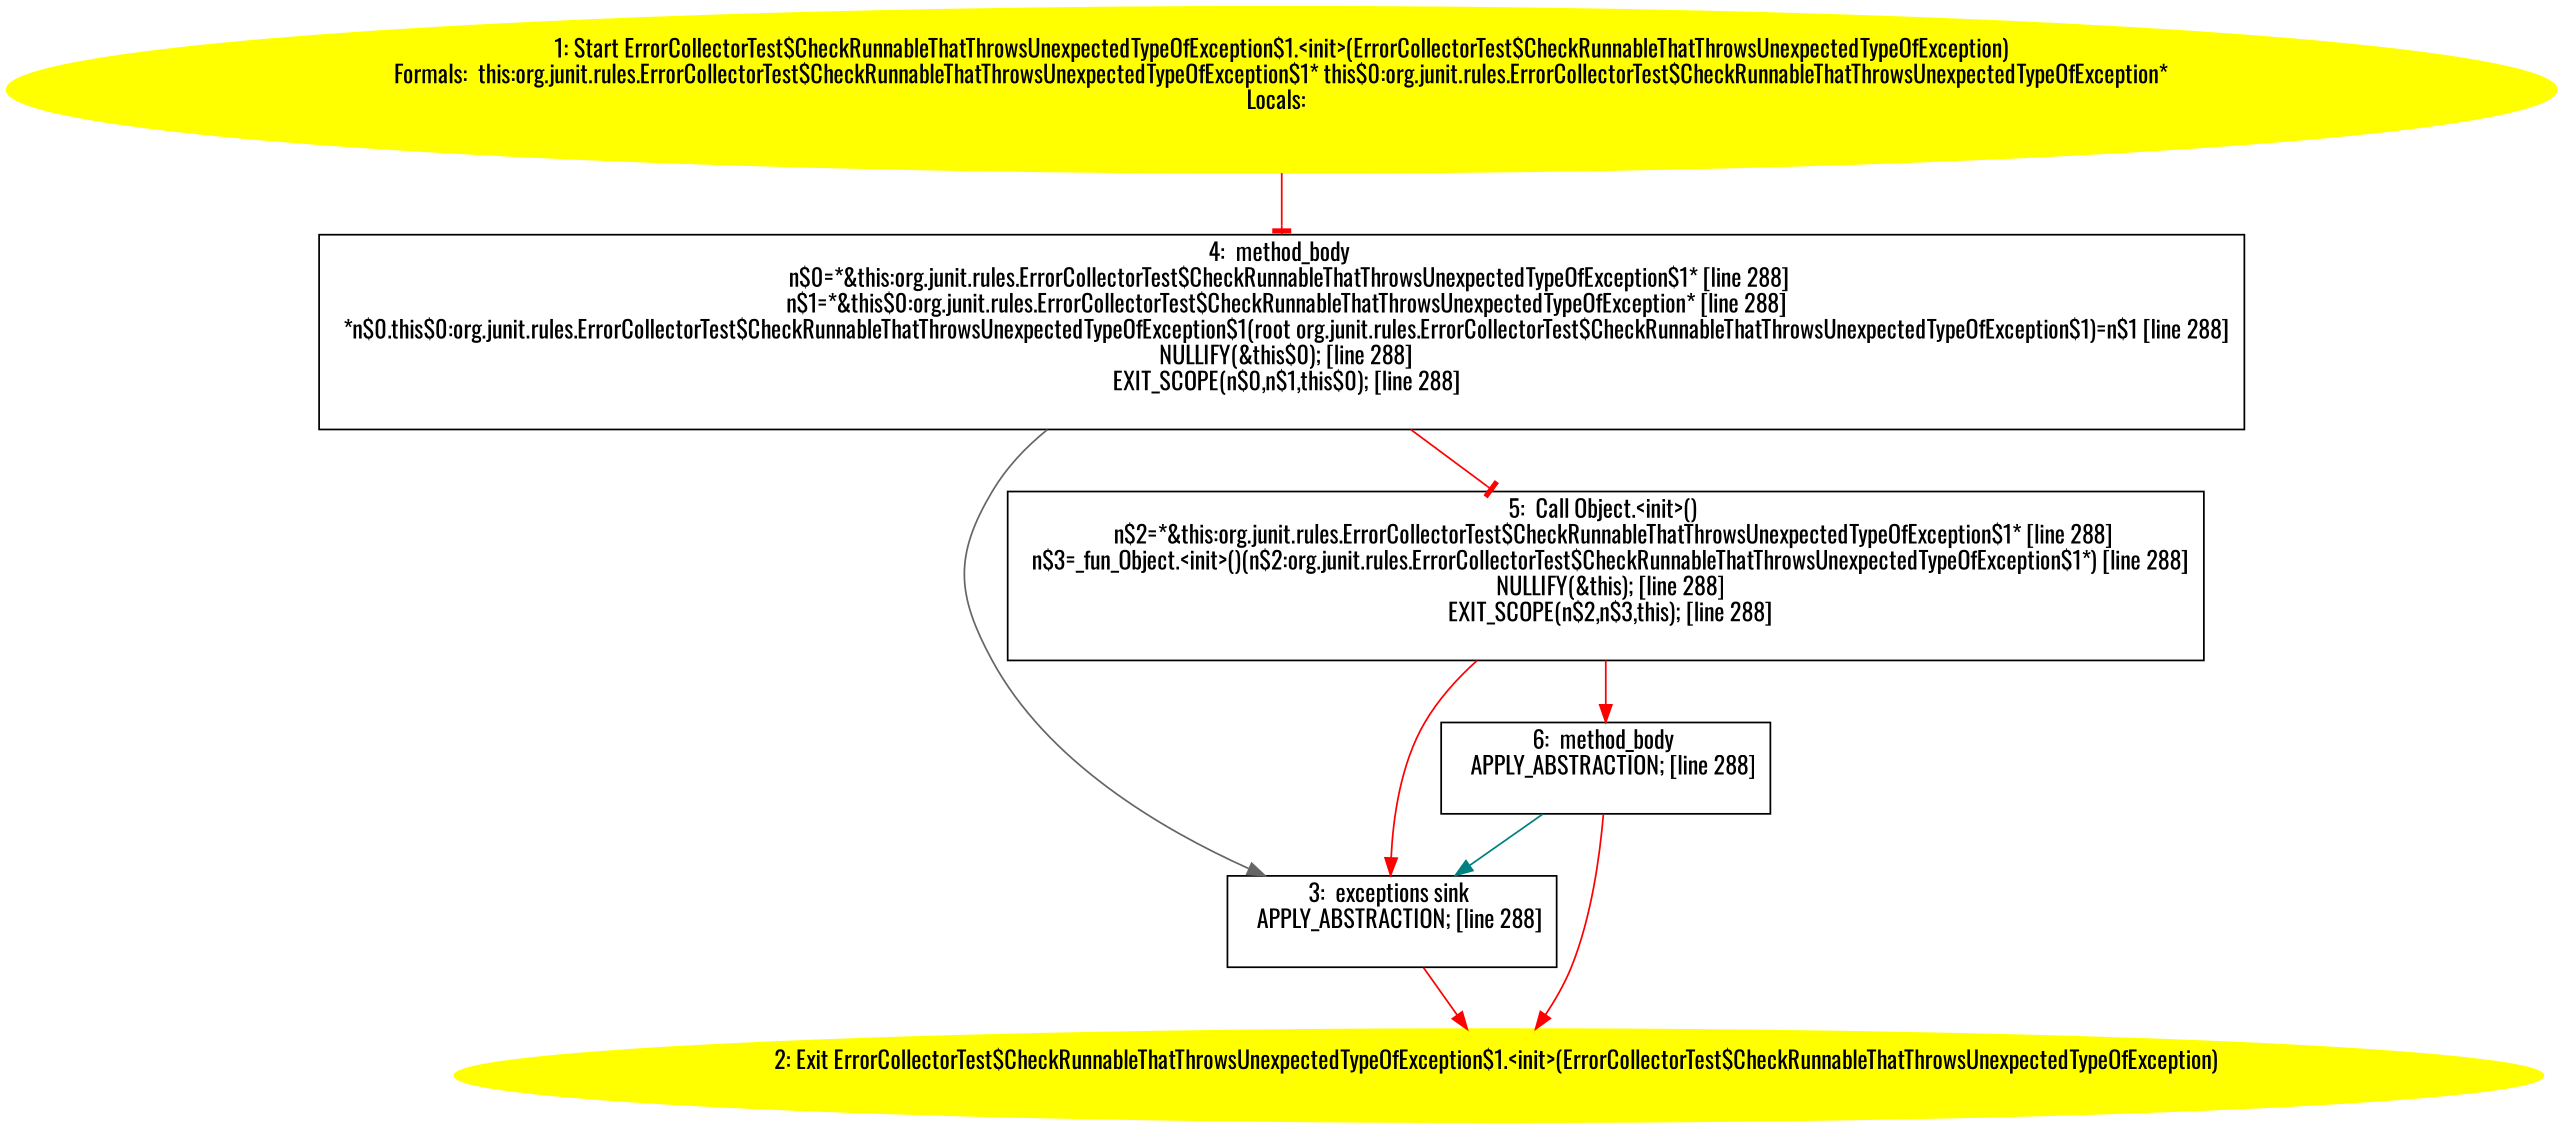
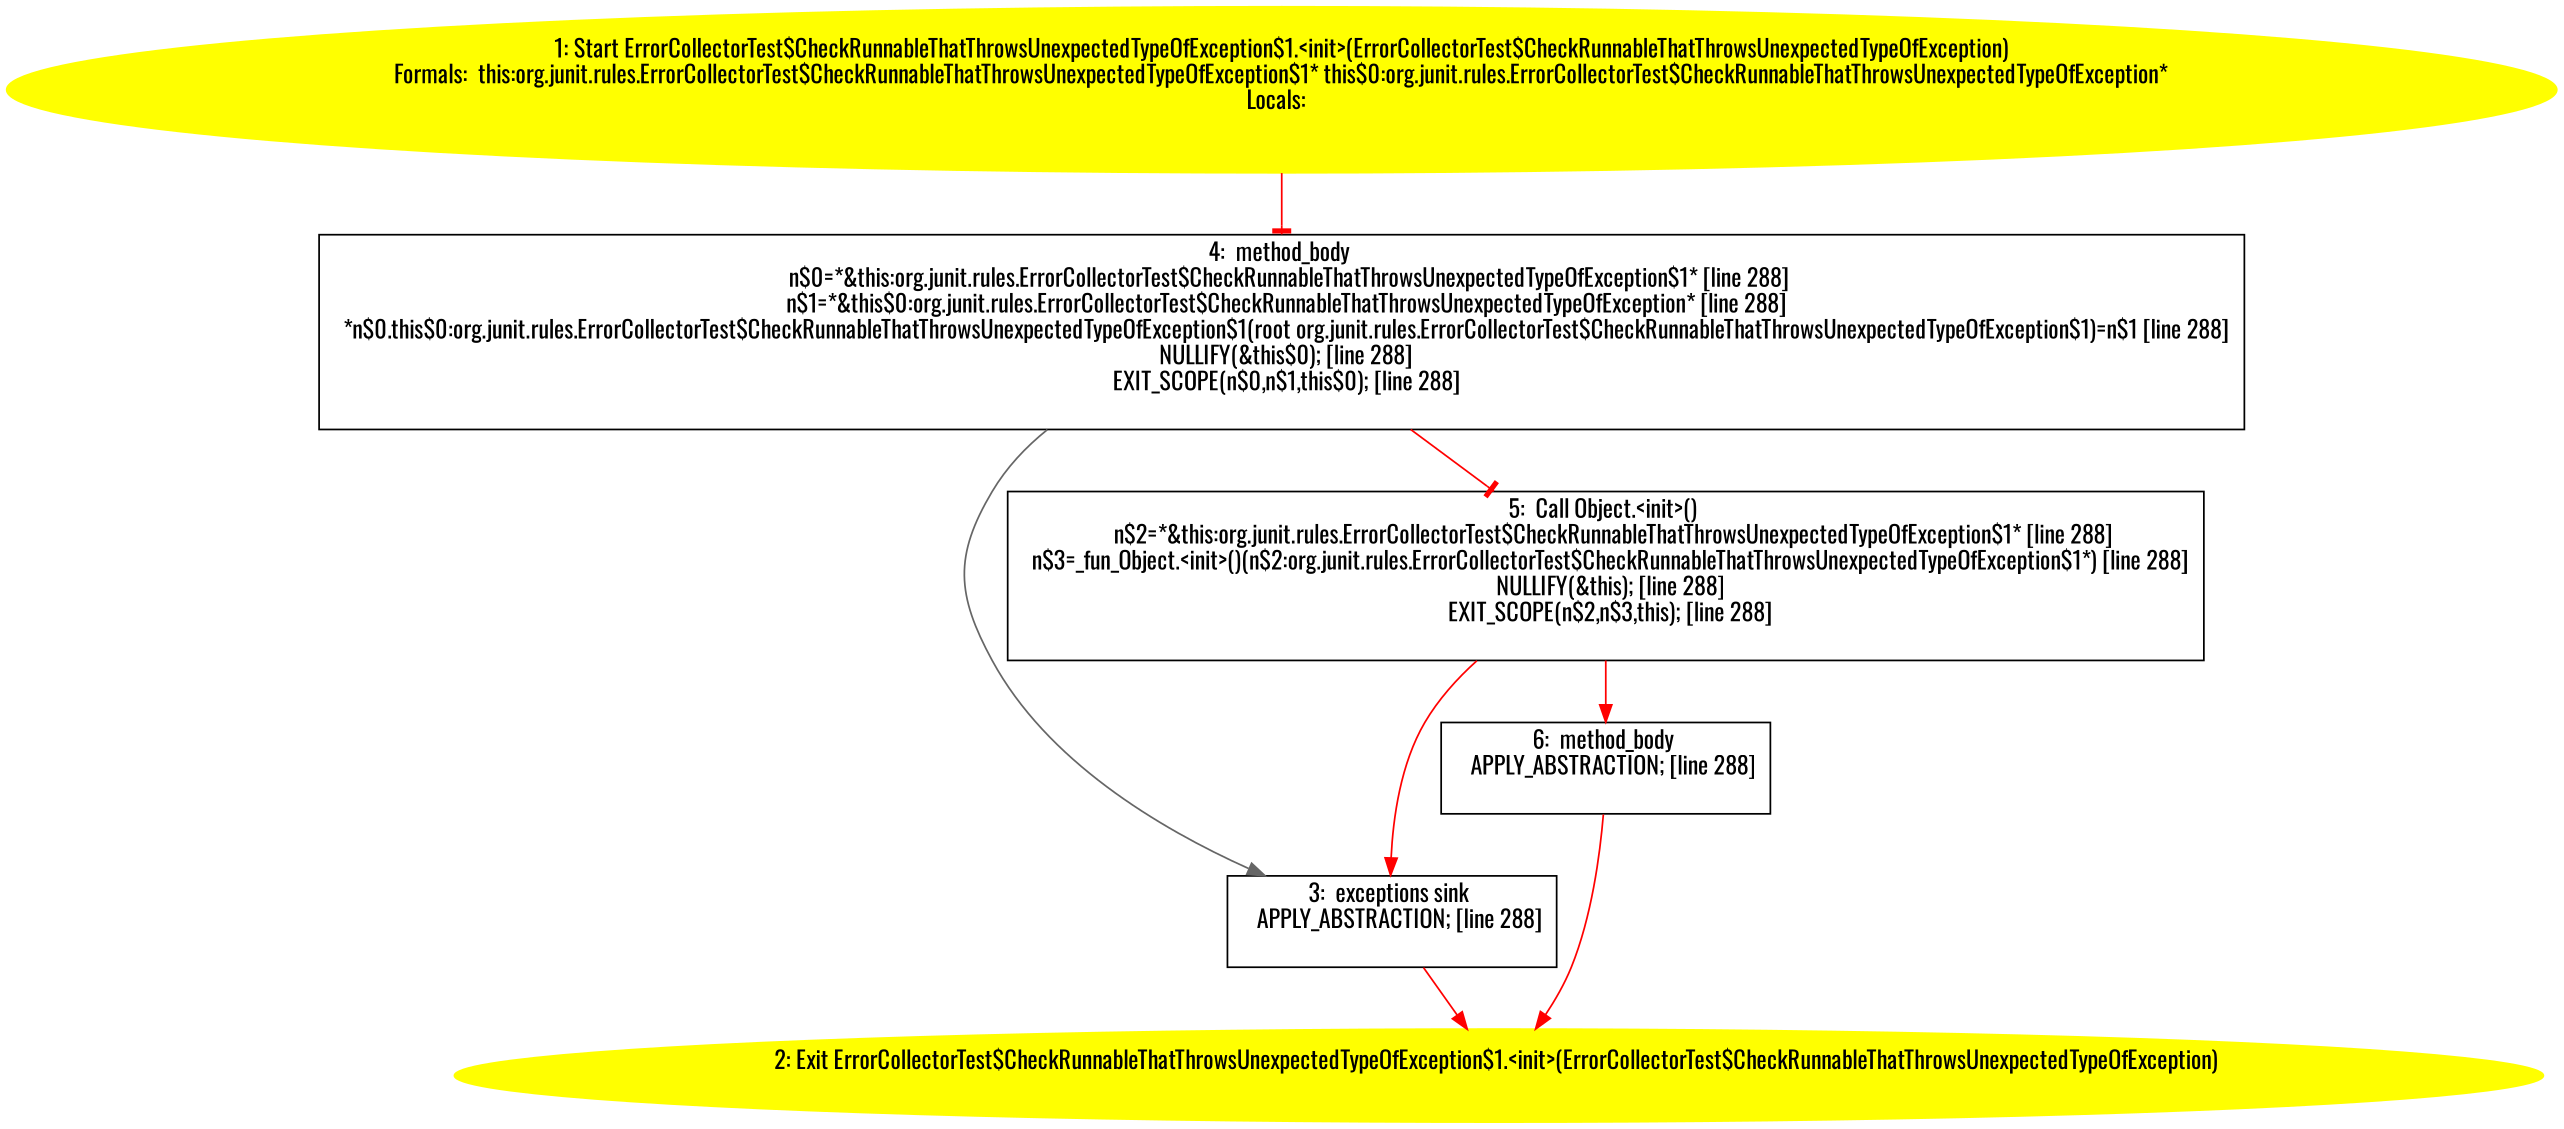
(1506, 840) -> none
